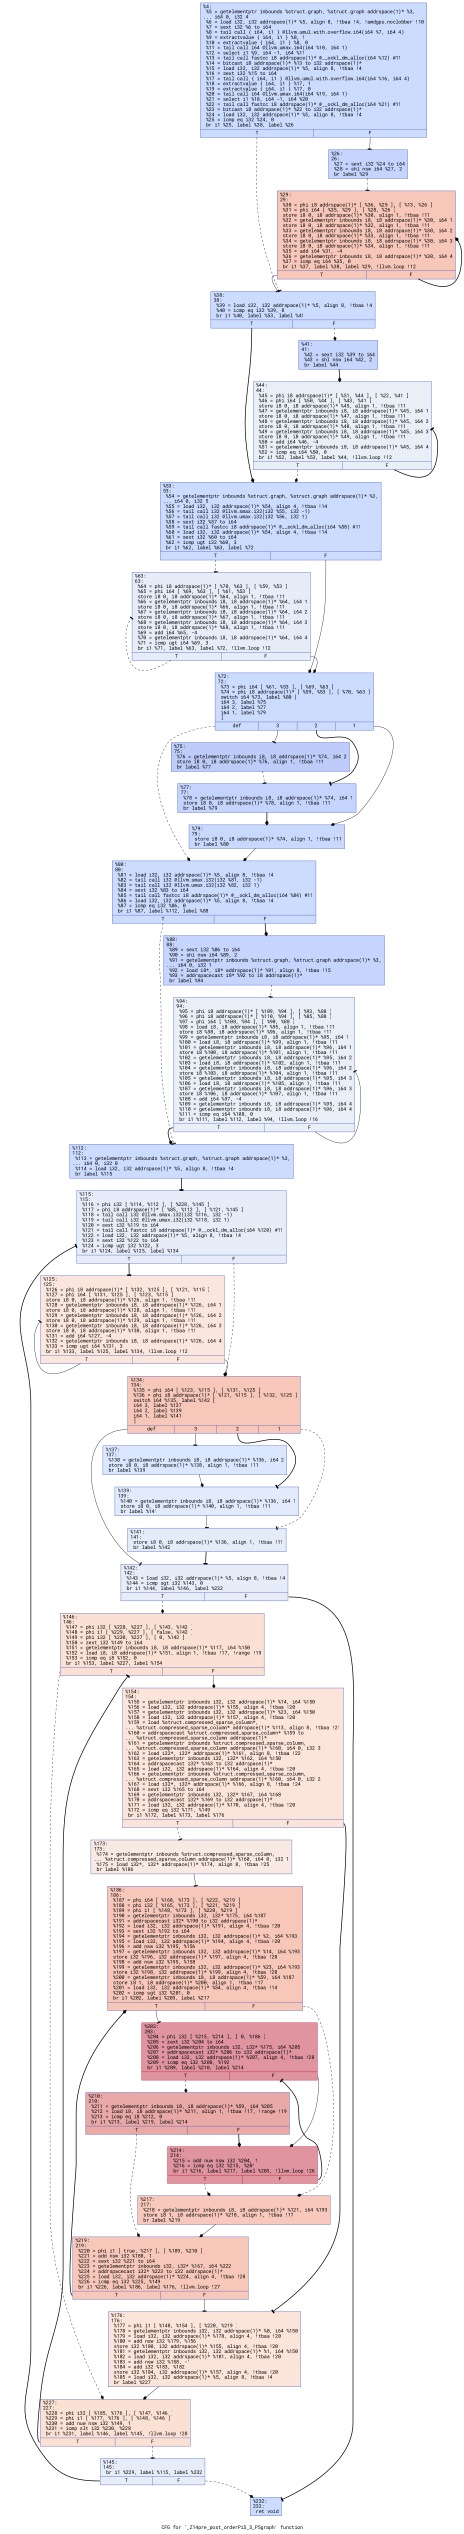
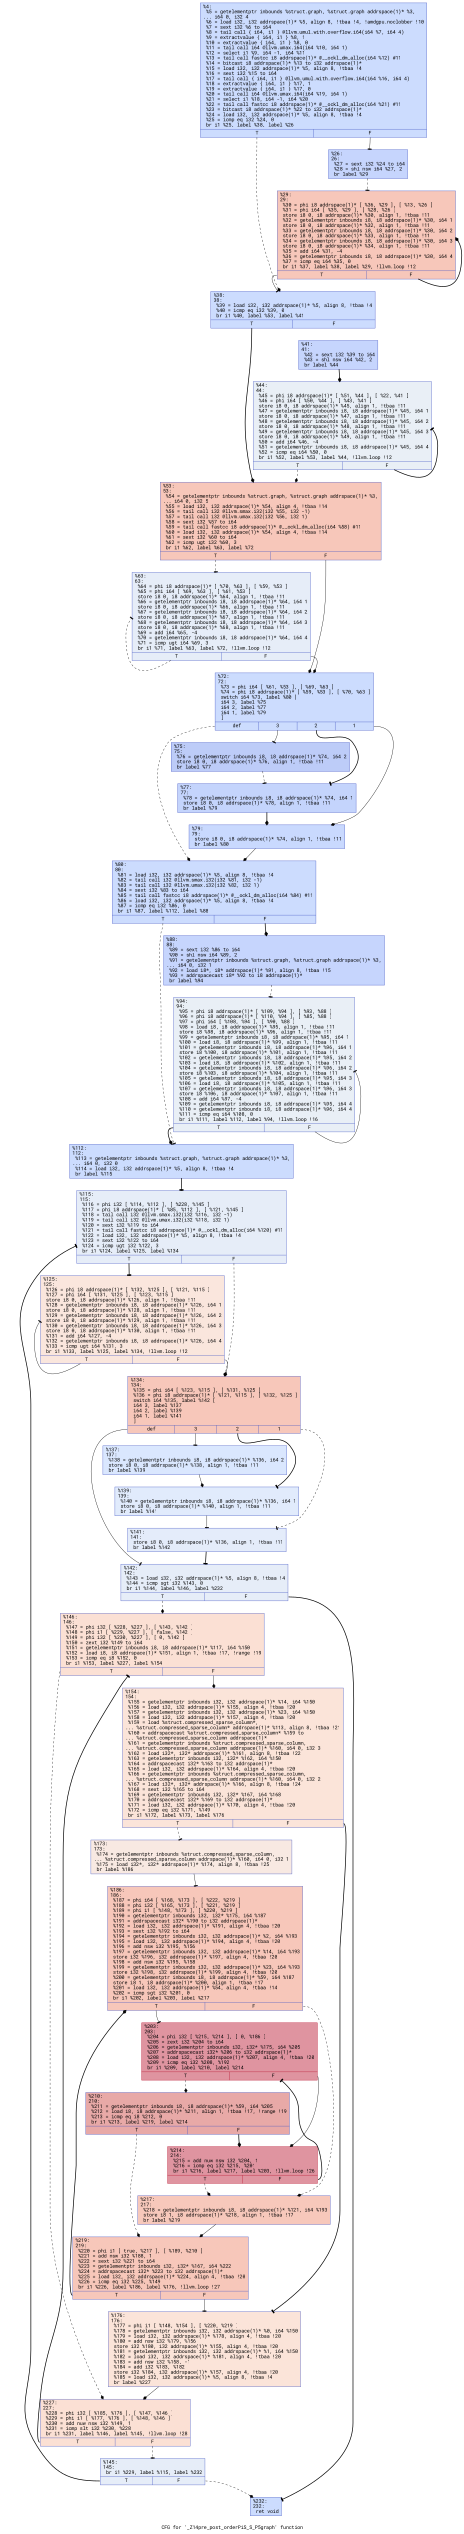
(258, 214) -> (258, 214)
(334, 332) -> none
(271, 521) -> (271, 521)
